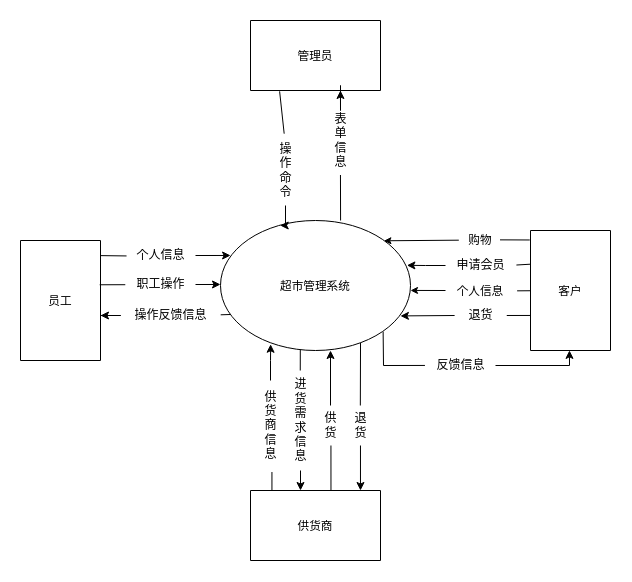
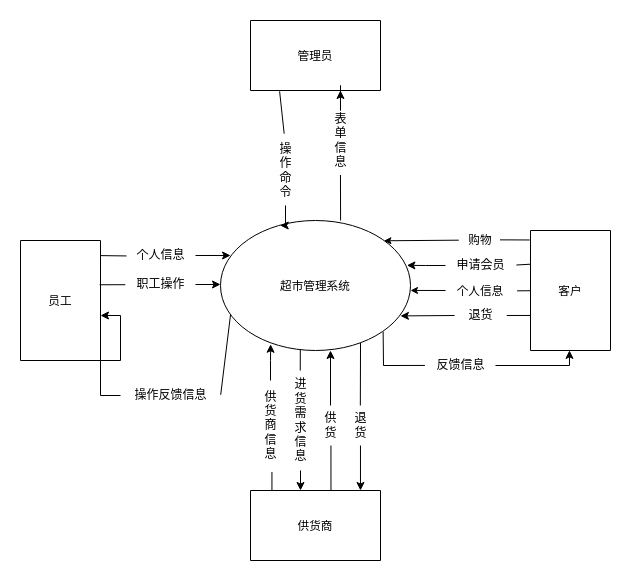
(171, 316) -> (171, 396)
